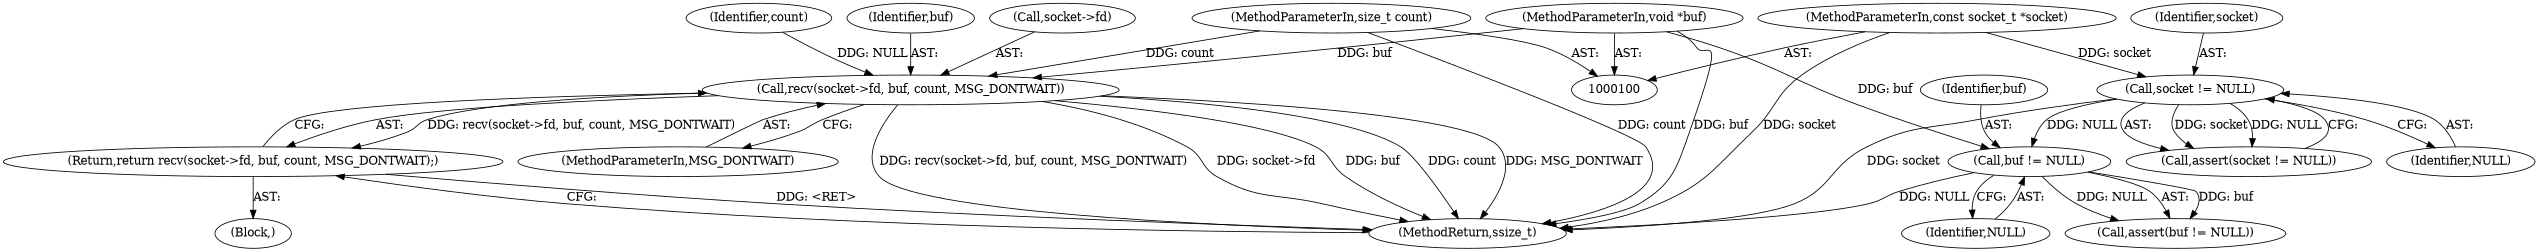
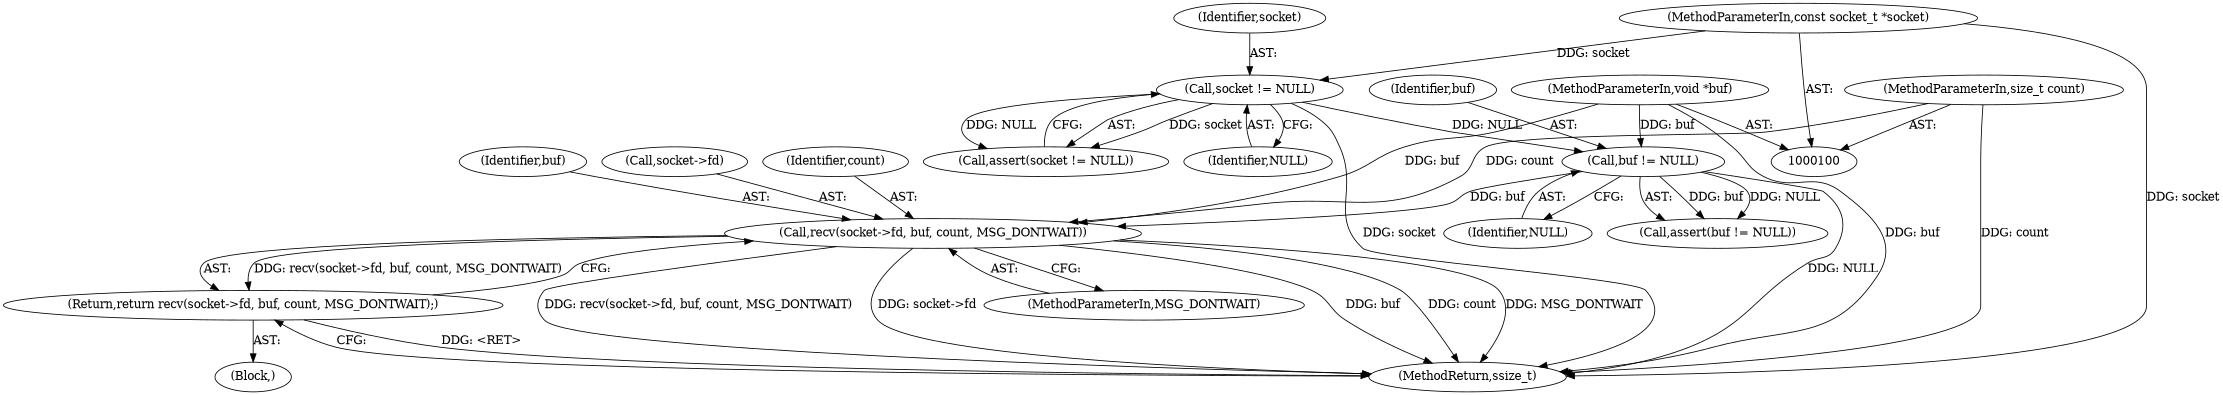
(872, 54) -> (906, 198)
none -> (1357, 214)
